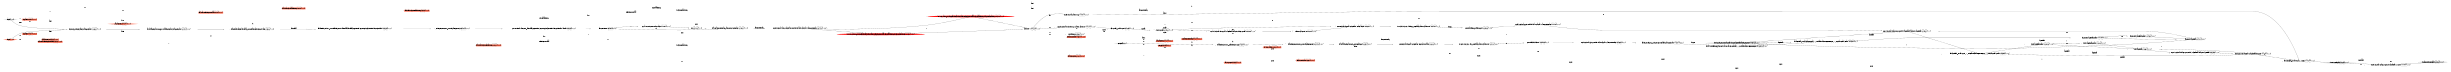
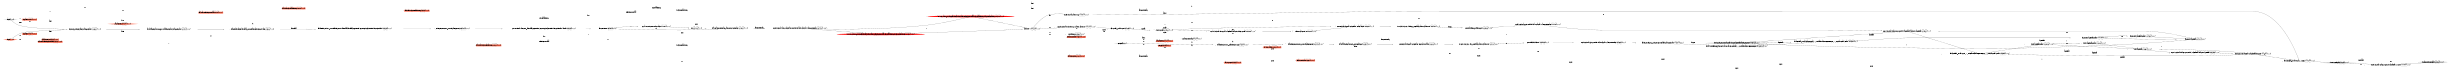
(1192, 39) -> (1192, 39)
(1143, 56) -> (1143, 56)
